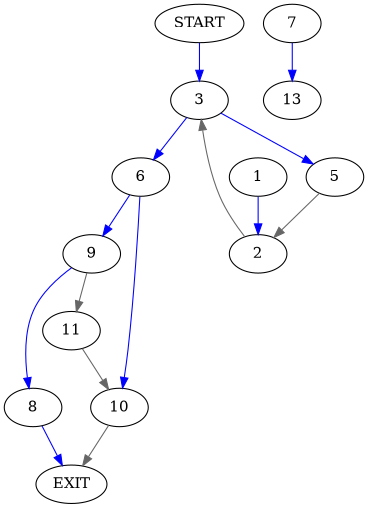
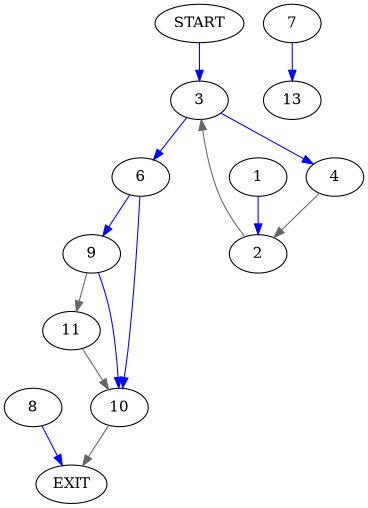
(335, 177) -> (335, 177)
(32, 315) -> (112, 324)
